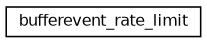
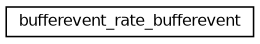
(103, 22) -> (130, 22)
